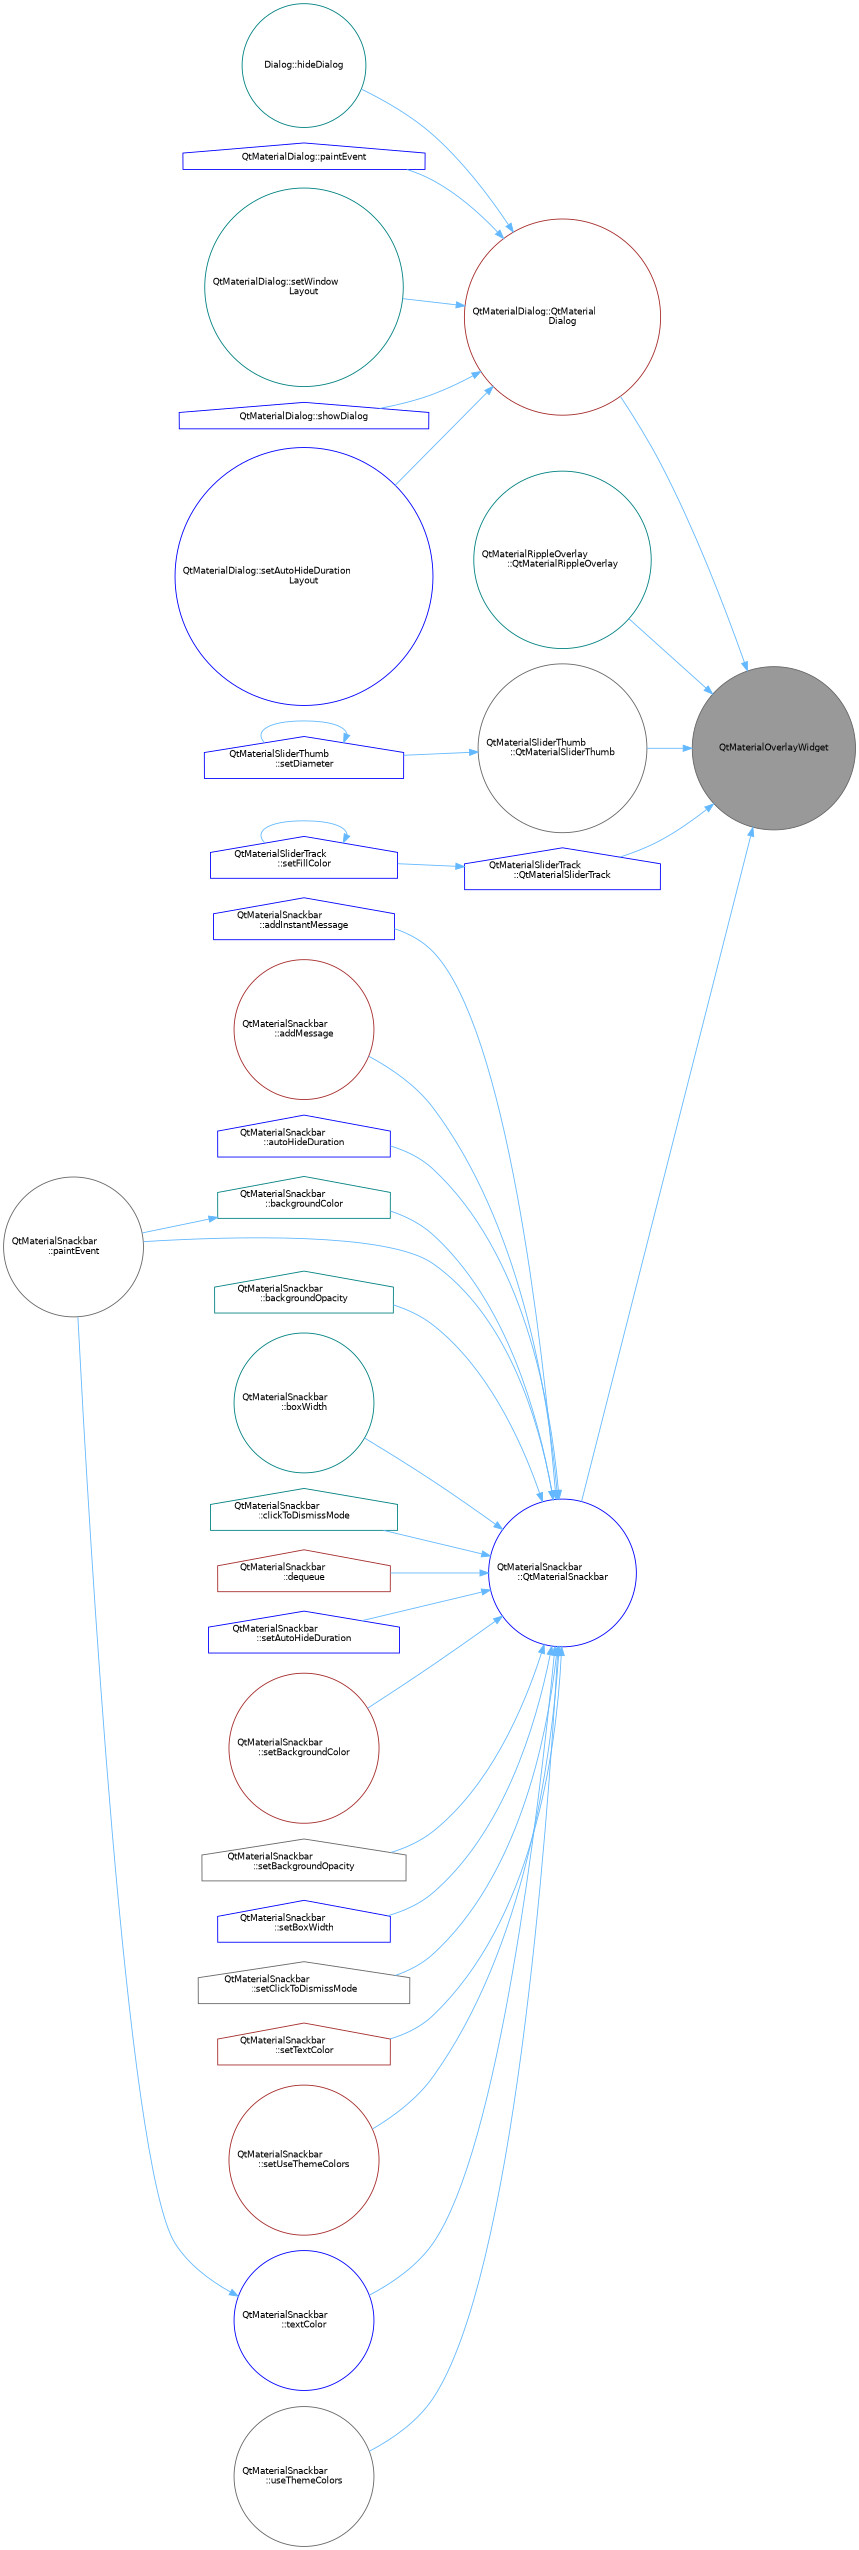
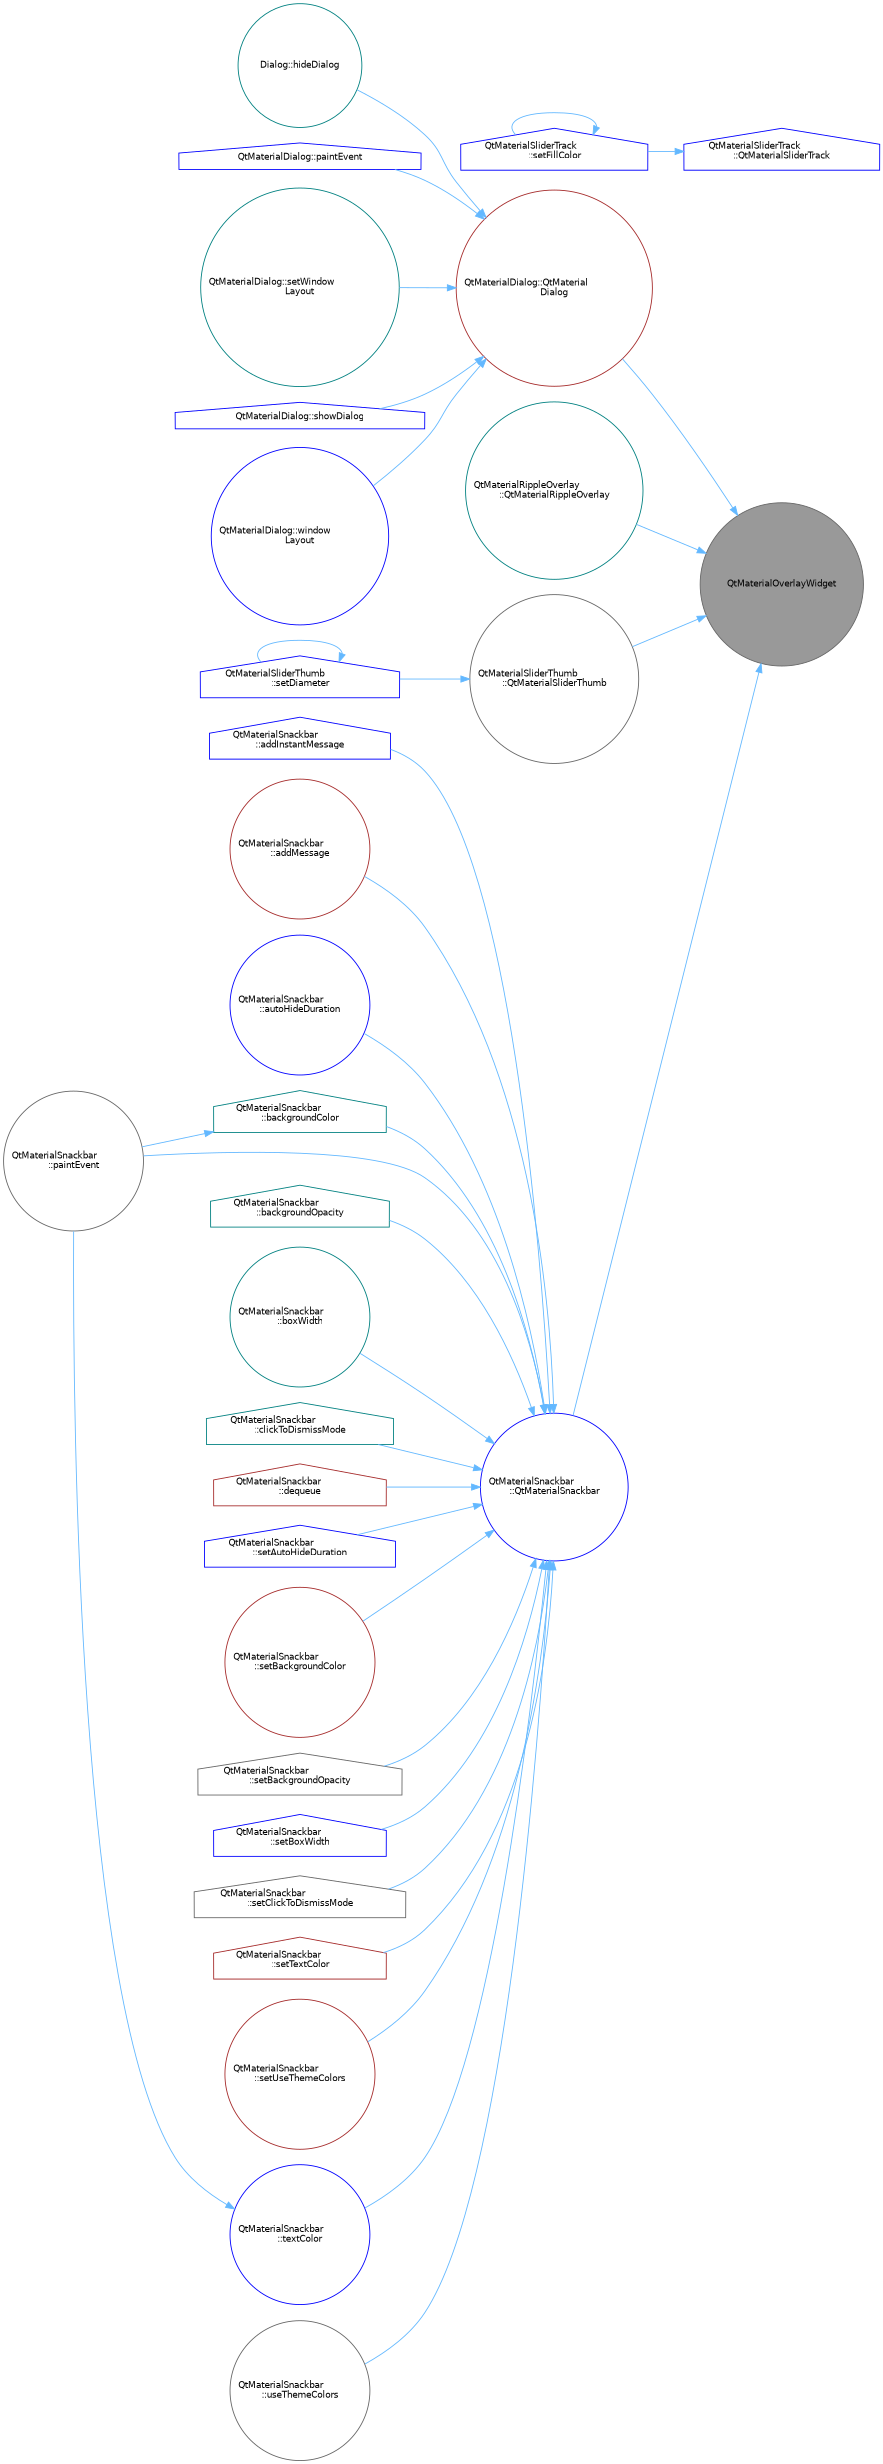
(304, 576) -> (300, 536)
(666, 837) -> none
(304, 1138) -> (300, 1005)
